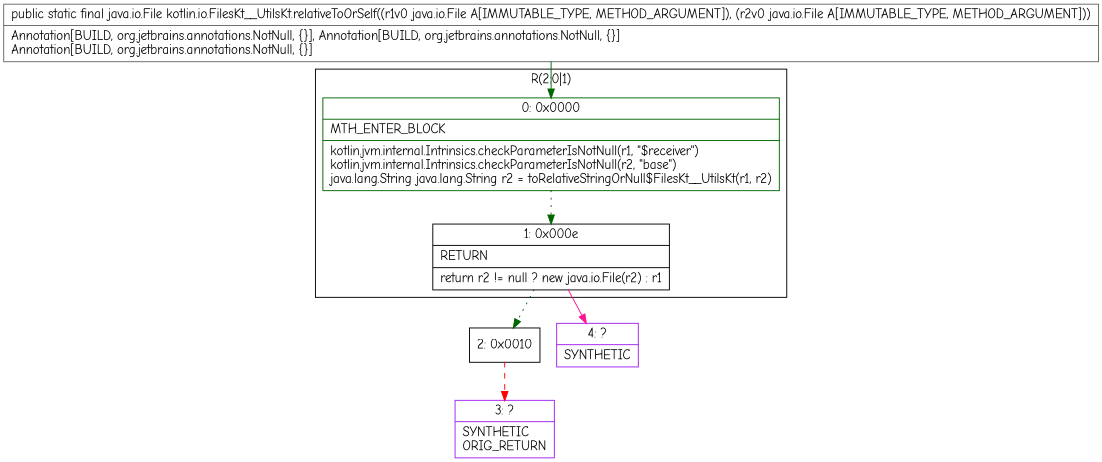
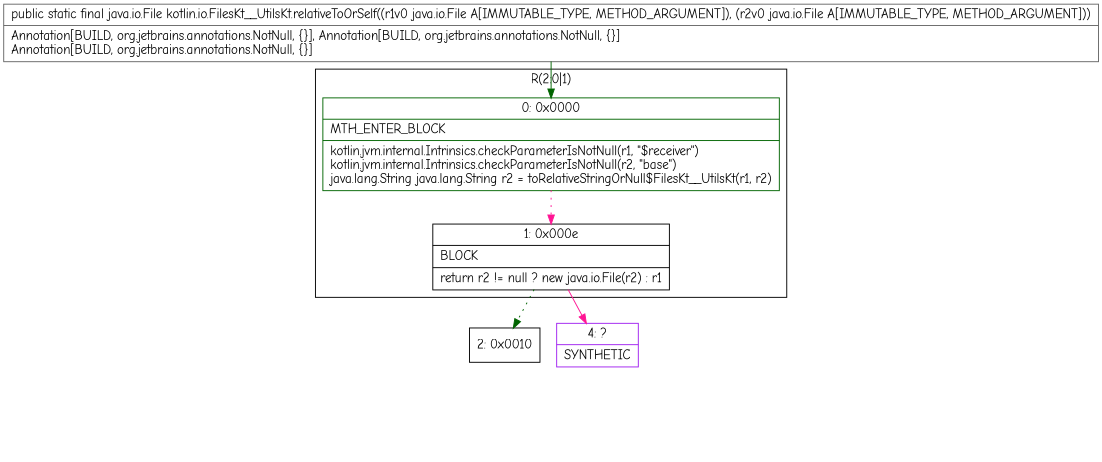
(551, 203) -> (551, 203)
(464, 256) -> (459, 256)
(505, 429) -> none
